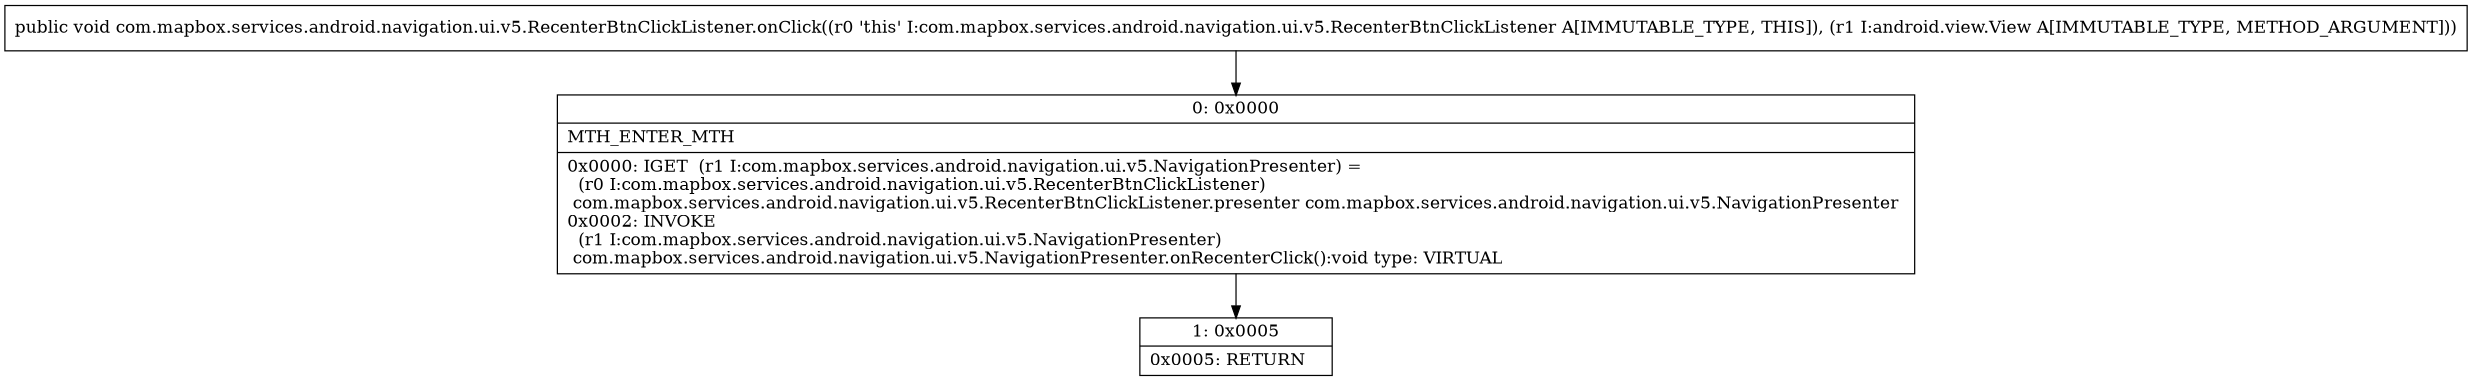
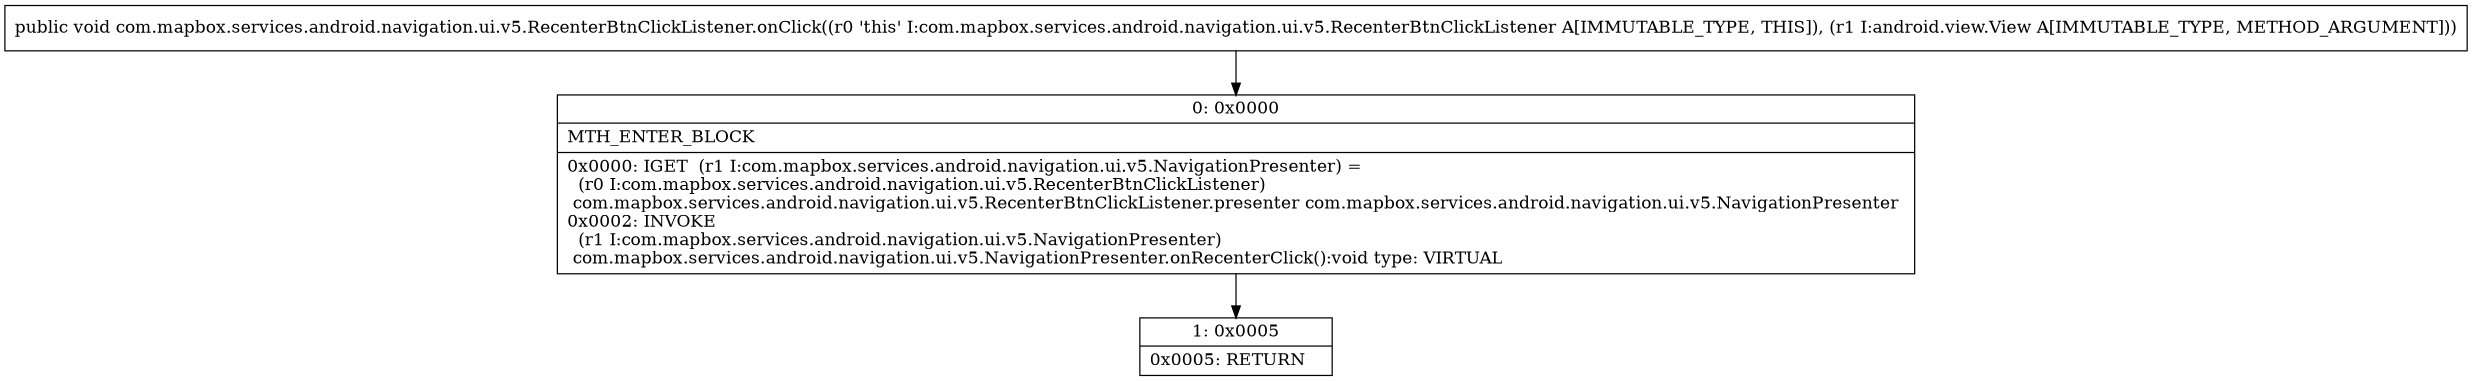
(651, 137) -> (662, 137)
